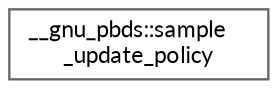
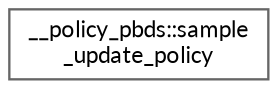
(139, 44) -> (139, 44)
